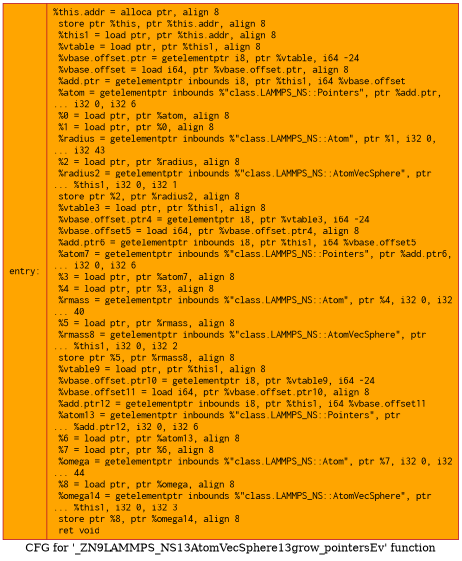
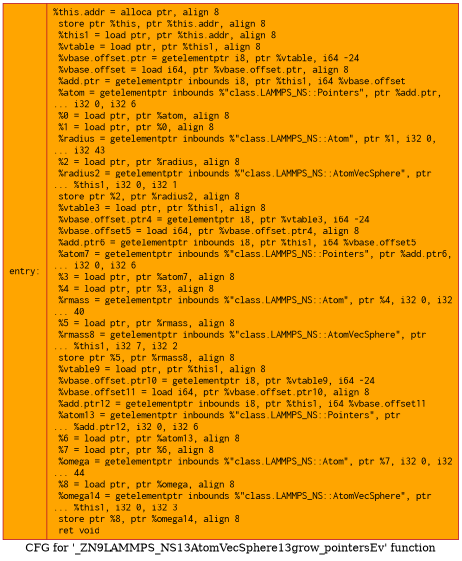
(116, 346) -> (116, 346)
